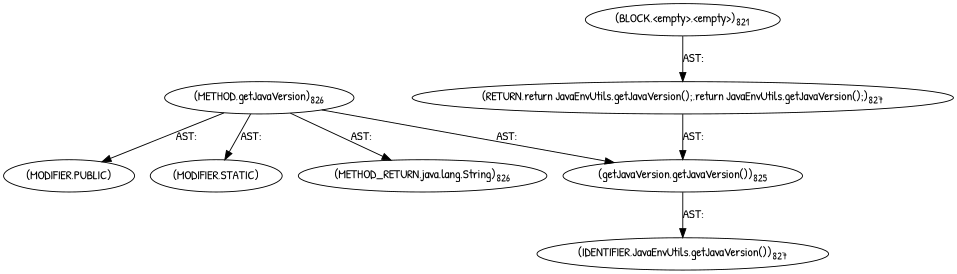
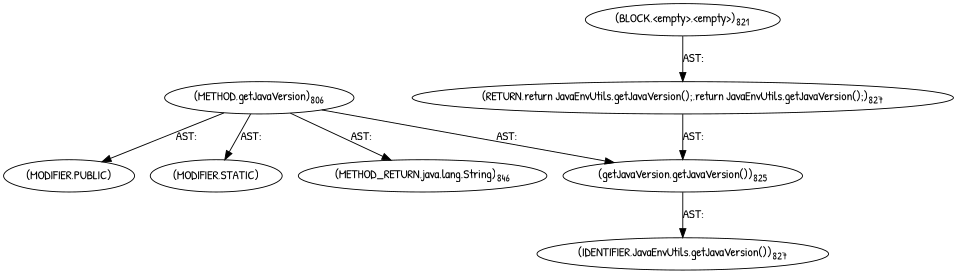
(318, 96) -> (318, 96)
(504, 175) -> (504, 175)
